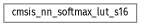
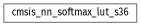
(70, 13) -> (70, 13)
